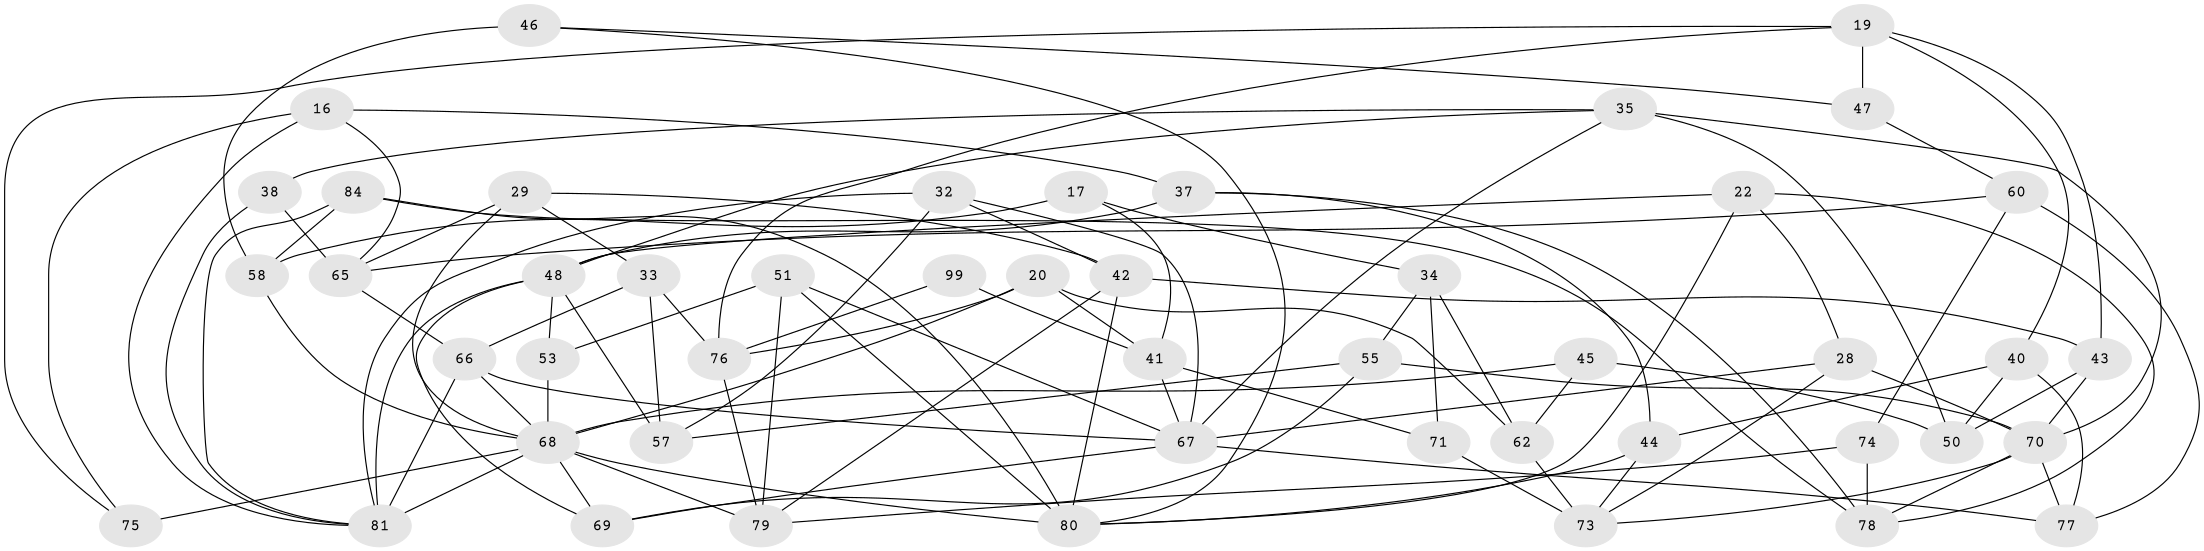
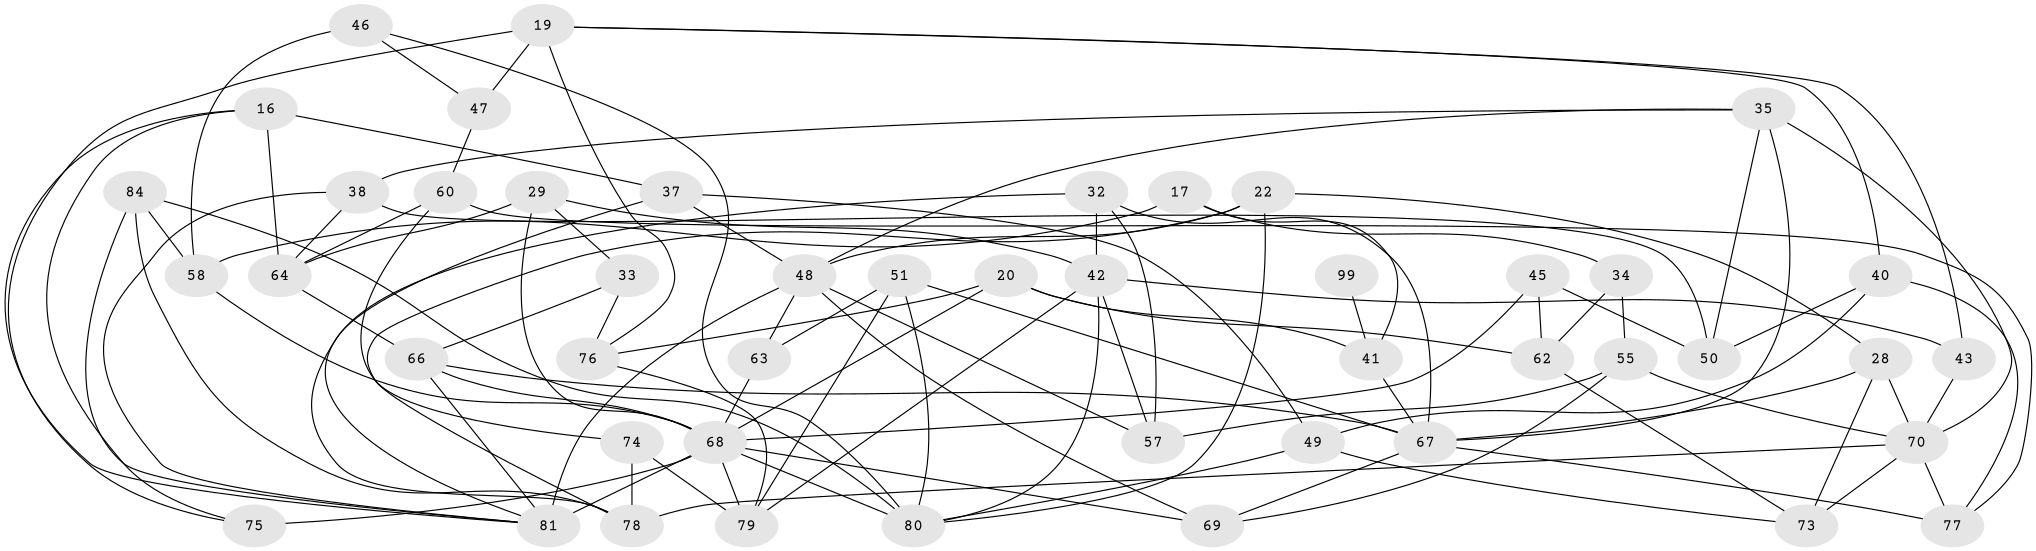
(341, 276) -> (280, 276)
(846, 314) -> none
(548, 359) -> (759, 359)
(655, 359) -> (1125, 359)
(2026, 401) -> (1072, 216)
(1439, 442) -> none
(1649, 442) -> (1313, 442)
